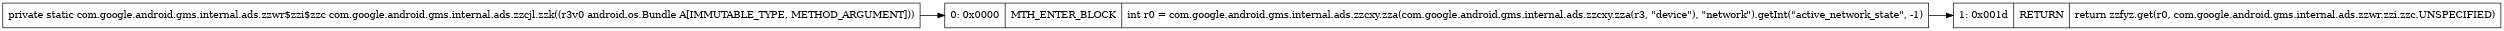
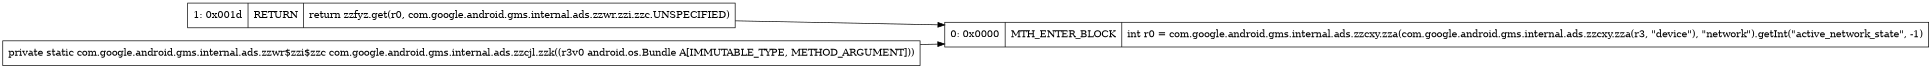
(1937, 15) -> (837, 23)
